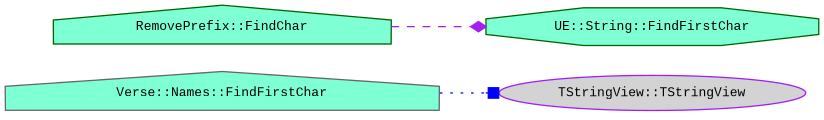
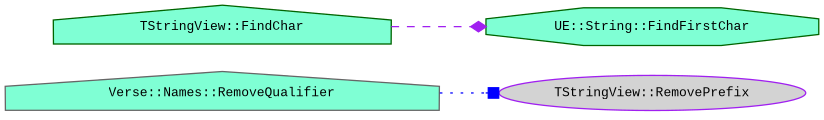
(222, 27) -> (222, 27)
(222, 93) -> (222, 93)
(652, 93) -> (652, 93)
